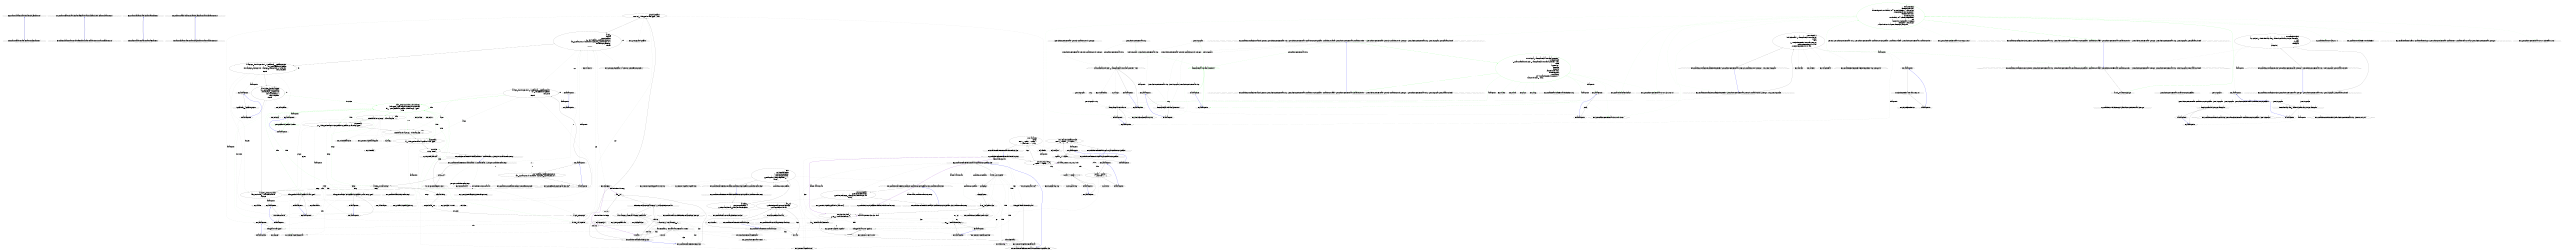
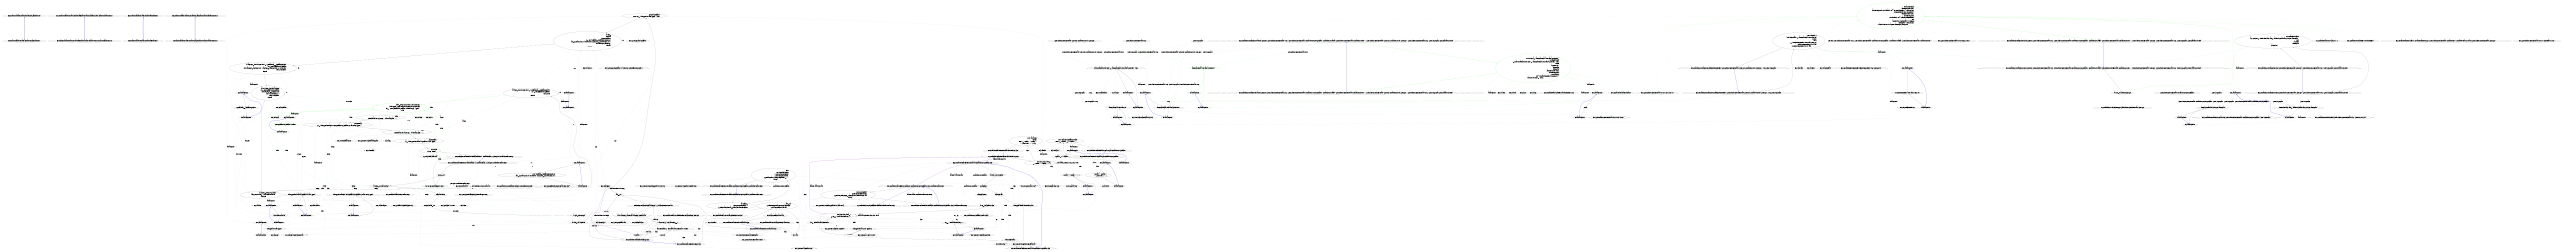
none -> (999, 195)
